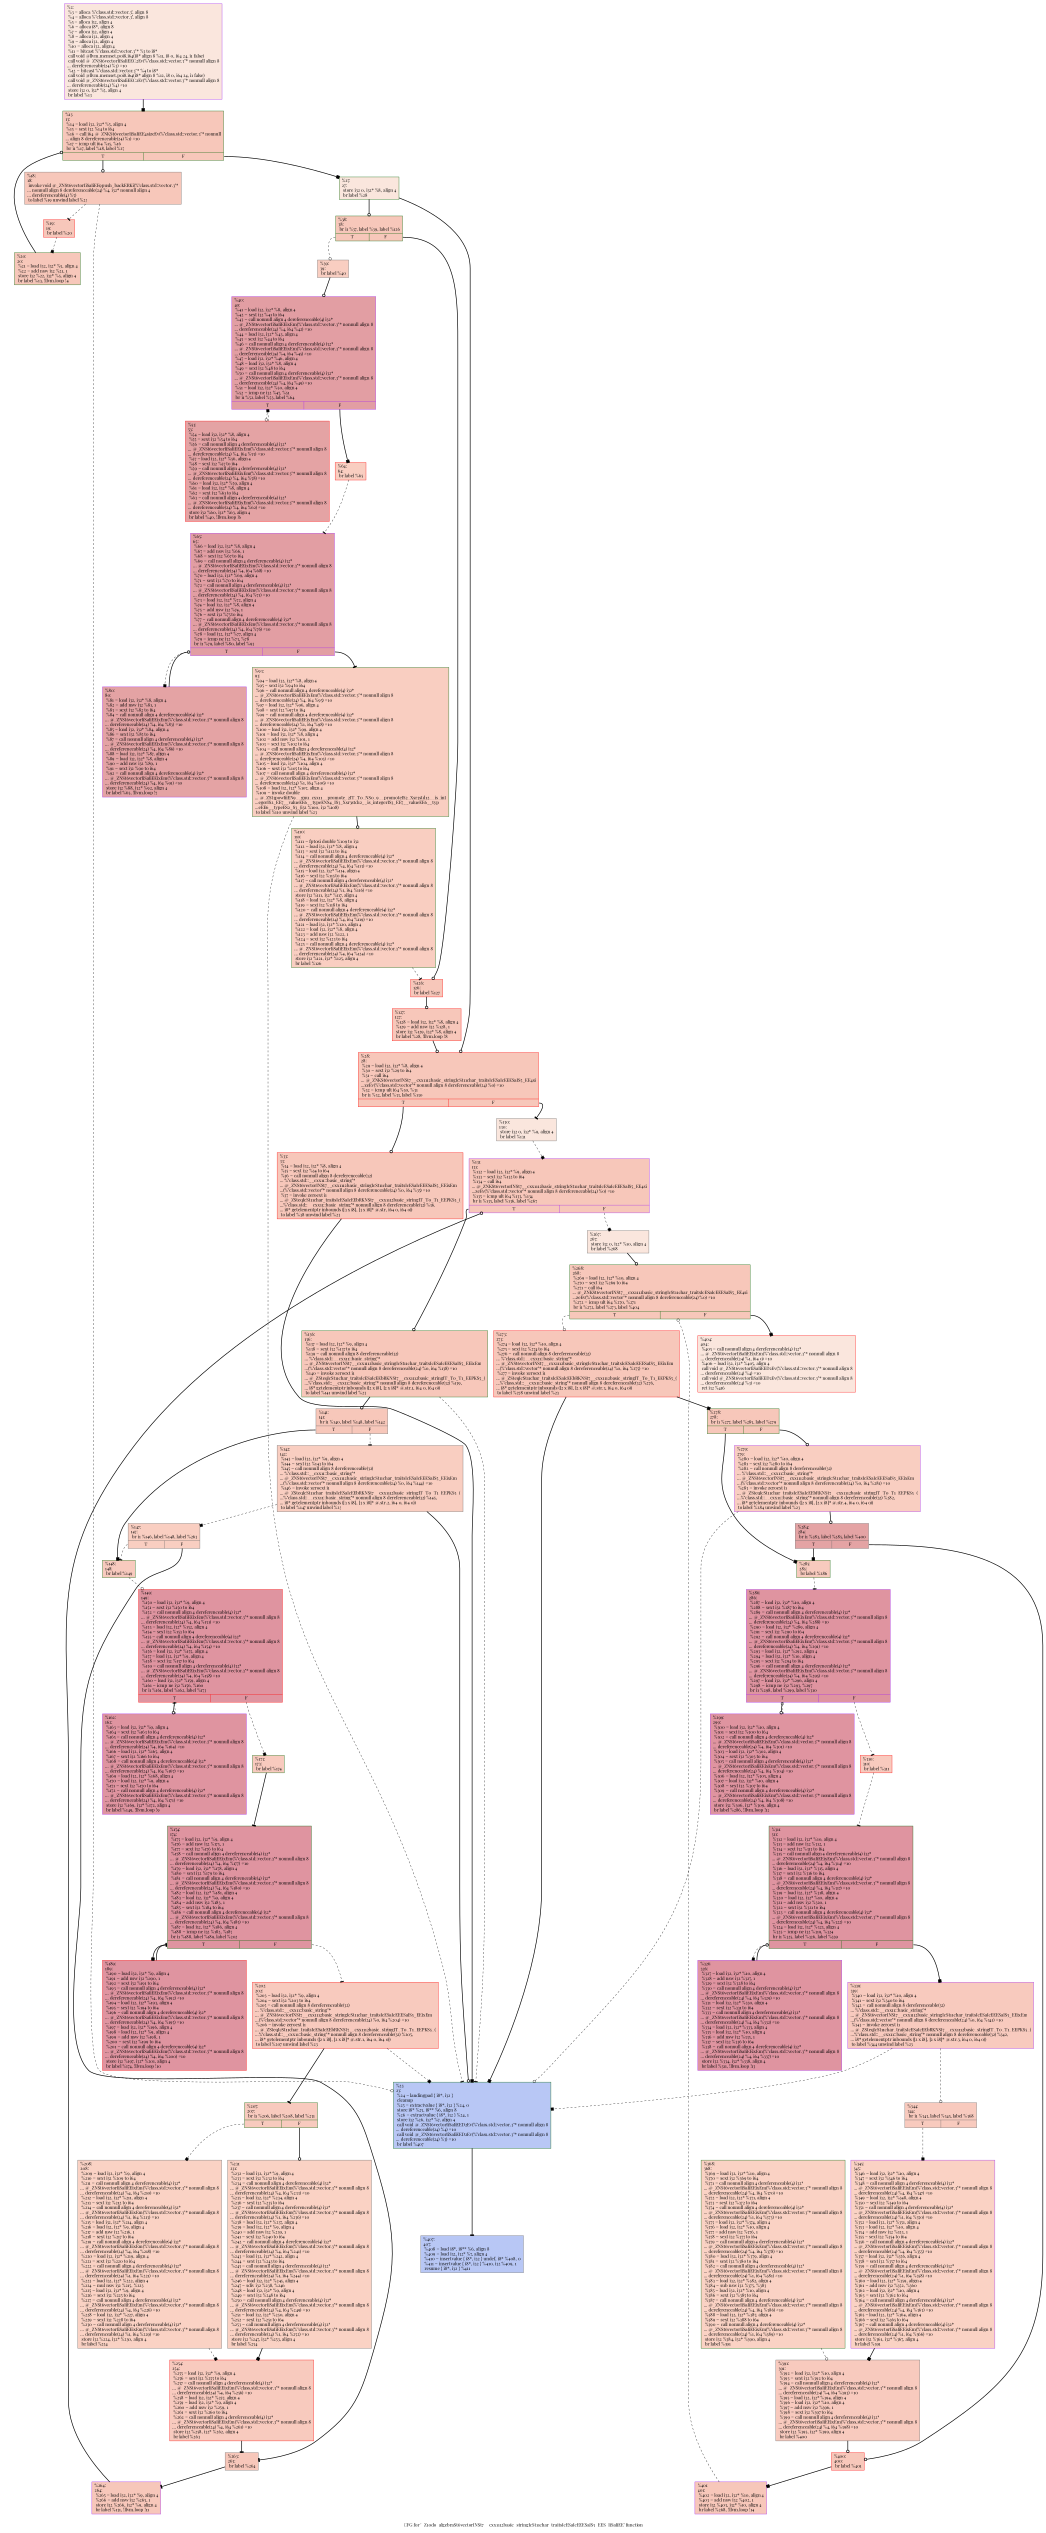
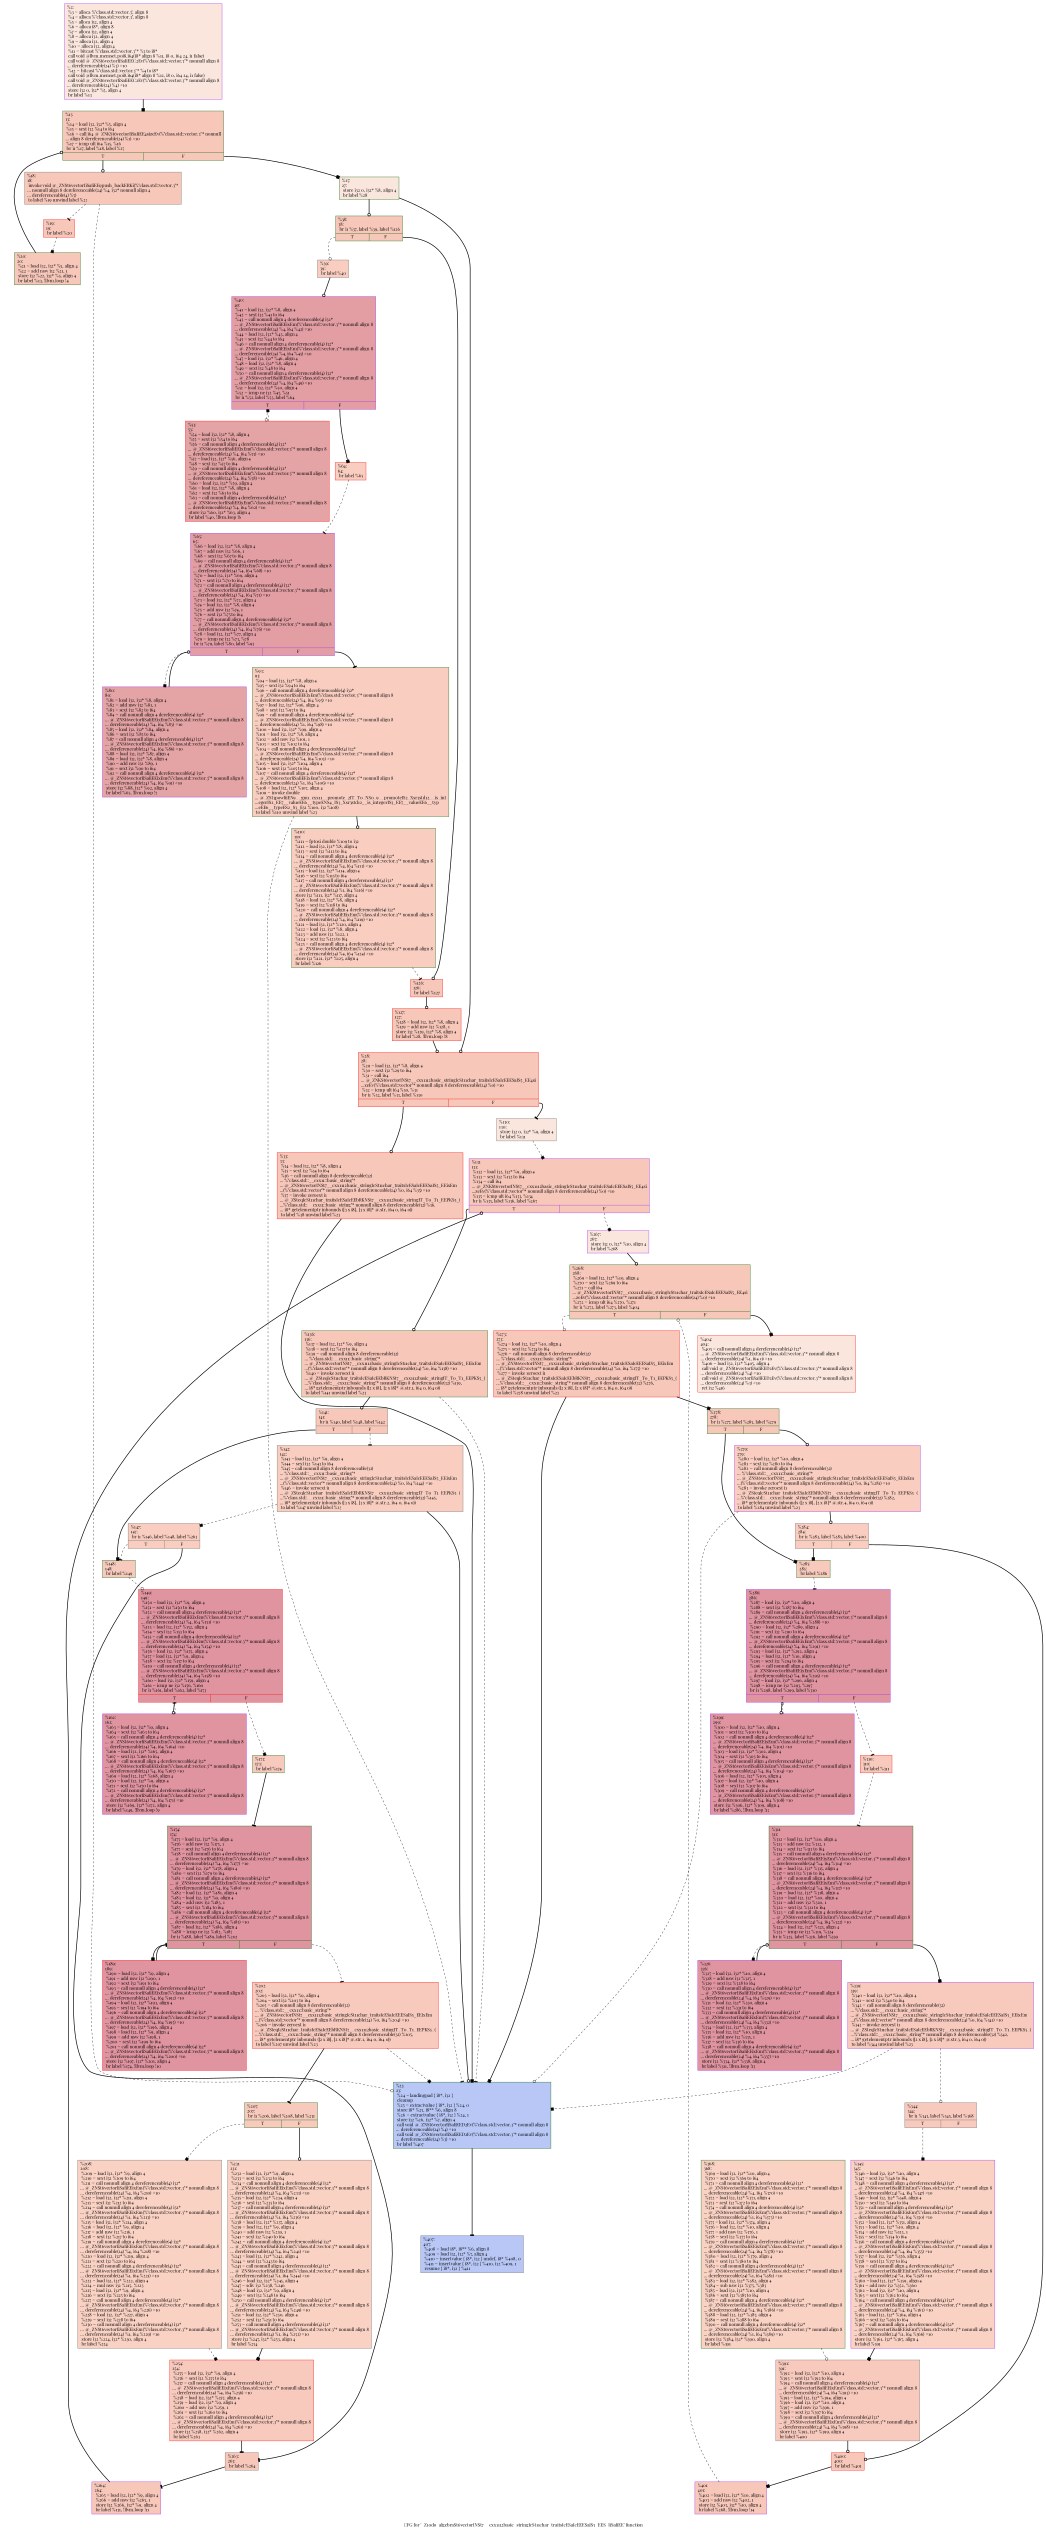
(618, 1242) -> (618, 1242)
(832, 1536) -> (832, 1536)
